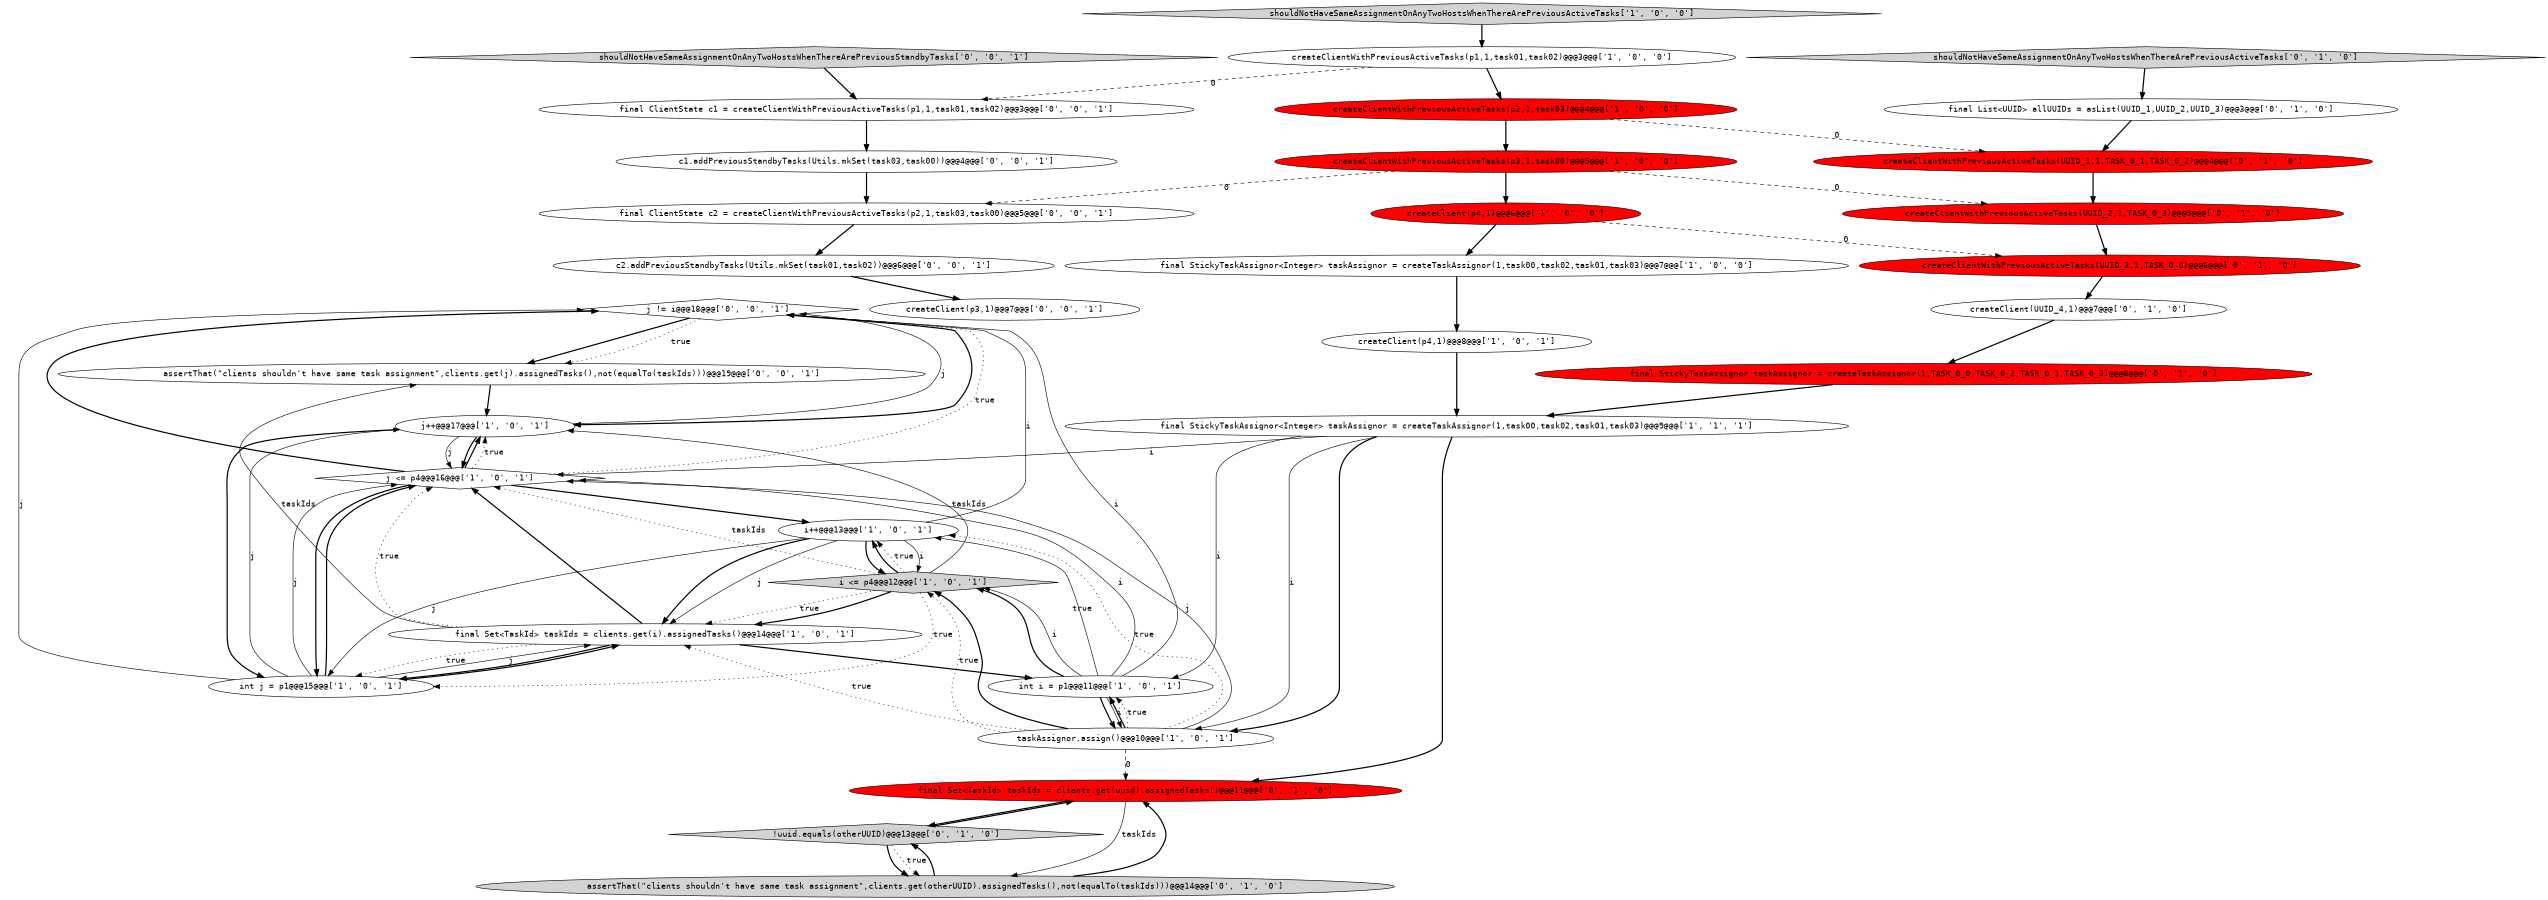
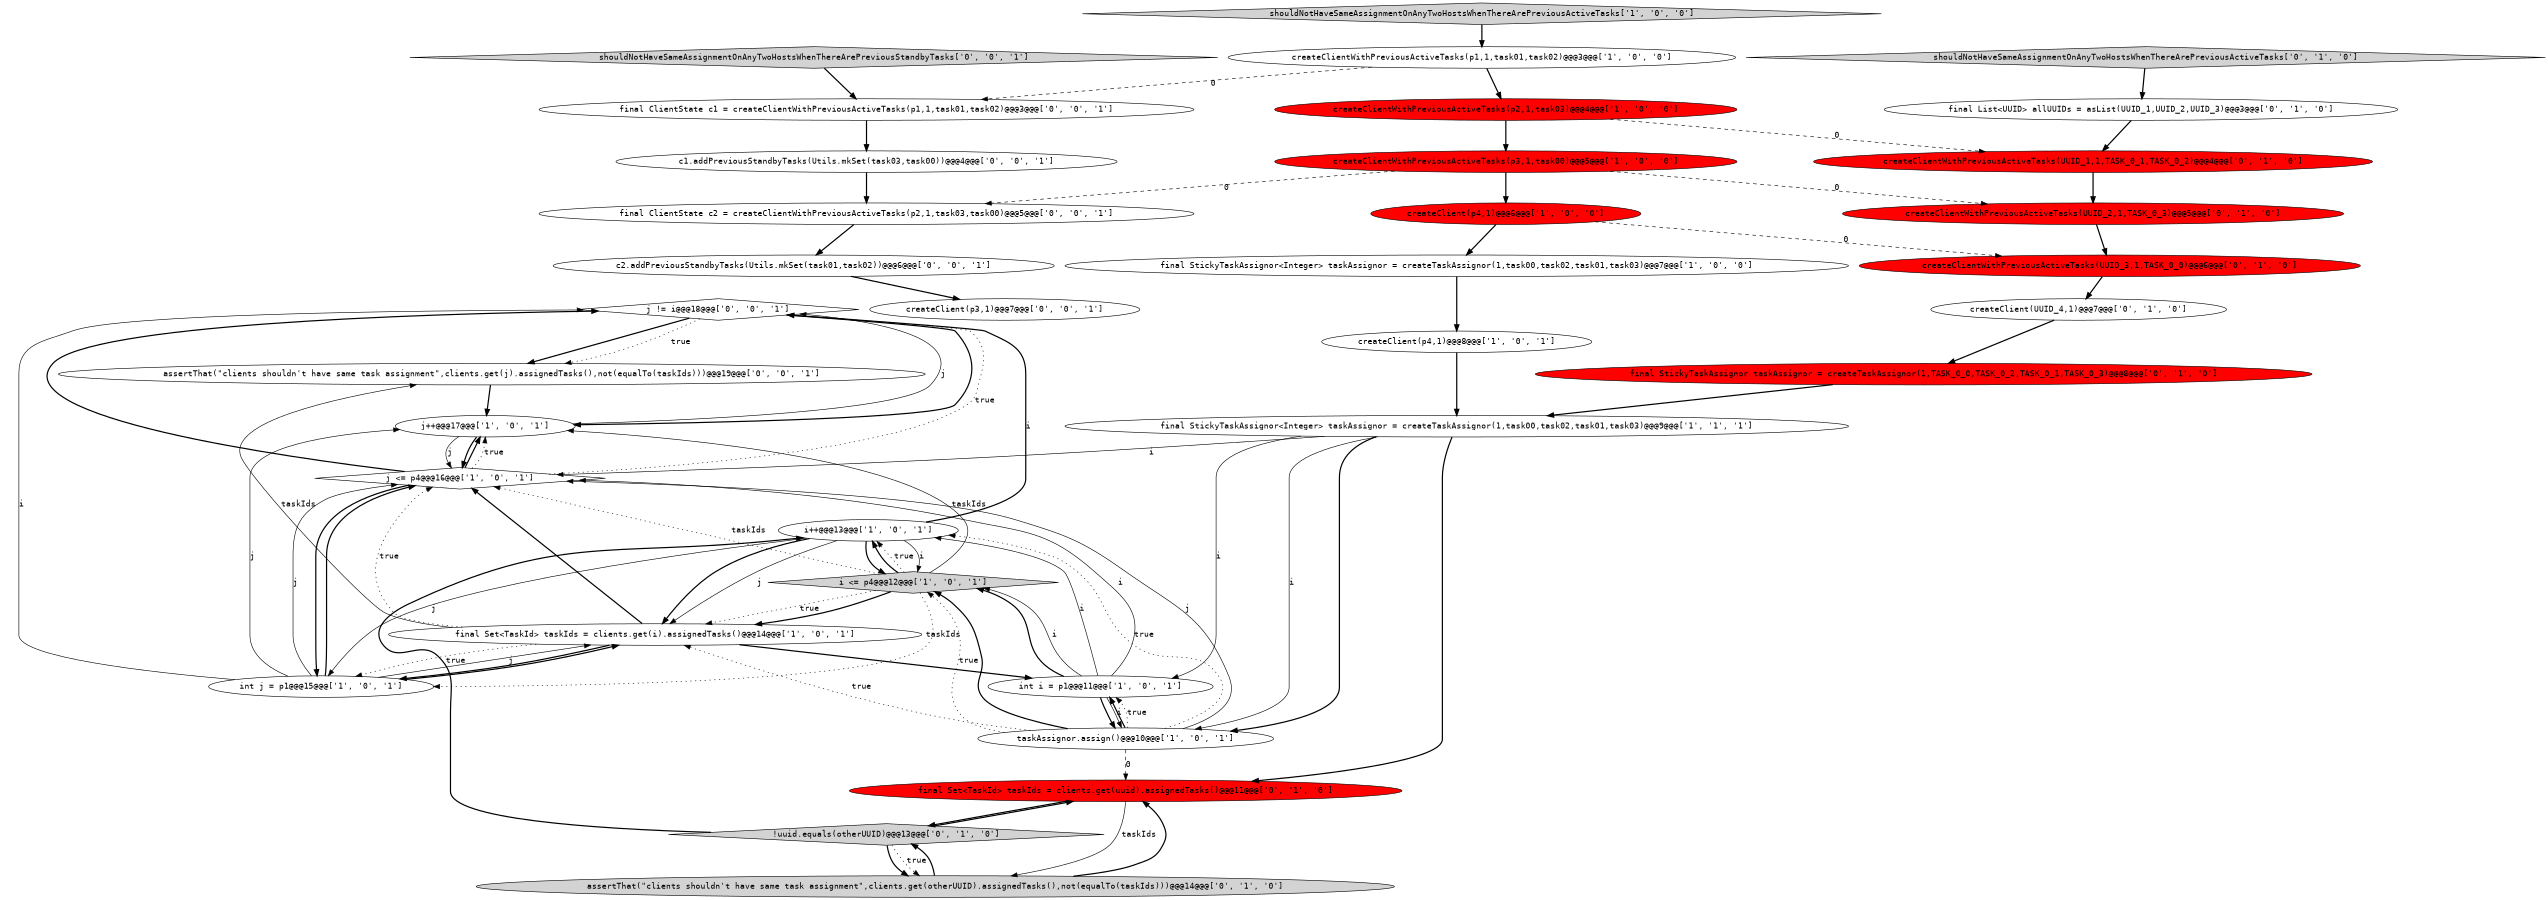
(1022, 356) -> (1022, 356)
(1053, 420) -> none
(227, 487) -> none
(657, 503) -> (389, 650)
(22, 504) -> (22, 504)
(1082, 608) -> (1082, 608)
(943, 635) -> (943, 635)
